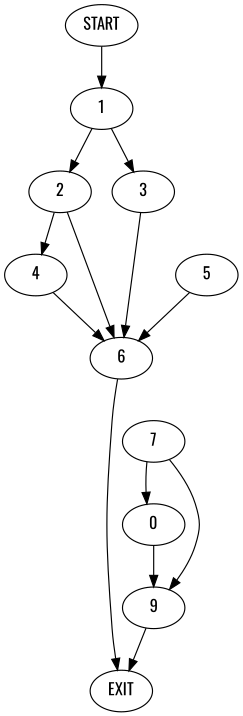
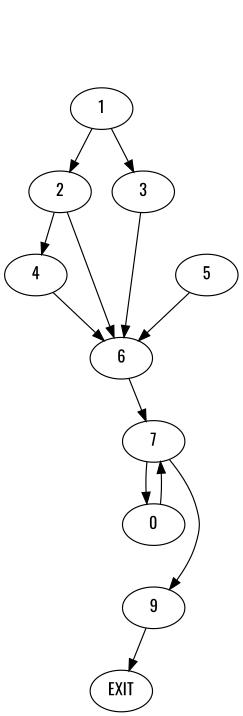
(102, 25) -> none
(107, 519) -> (135, 394)
(154, 561) -> (161, 489)
